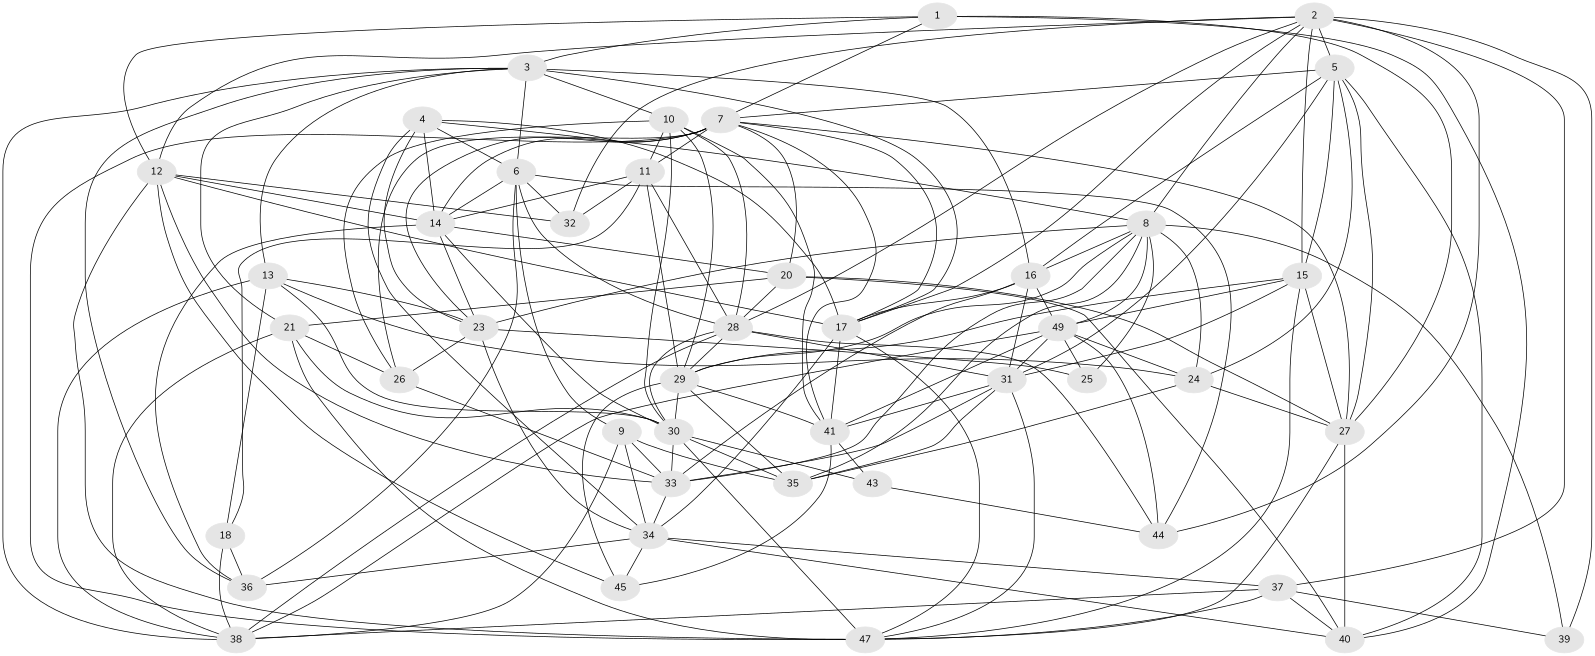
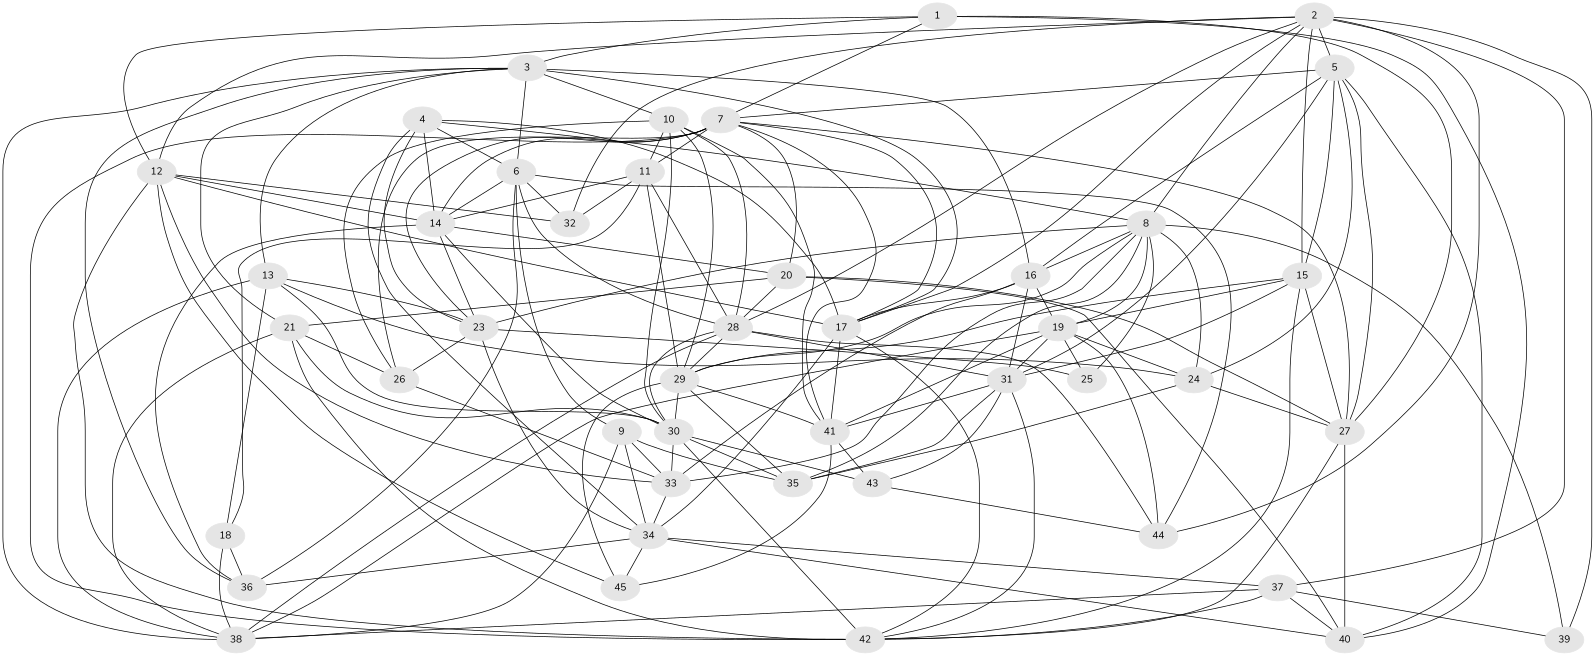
(1058, 328) -> (1058, 328)
(855, 451) -> (954, 451)
(865, 640) -> (865, 640)
